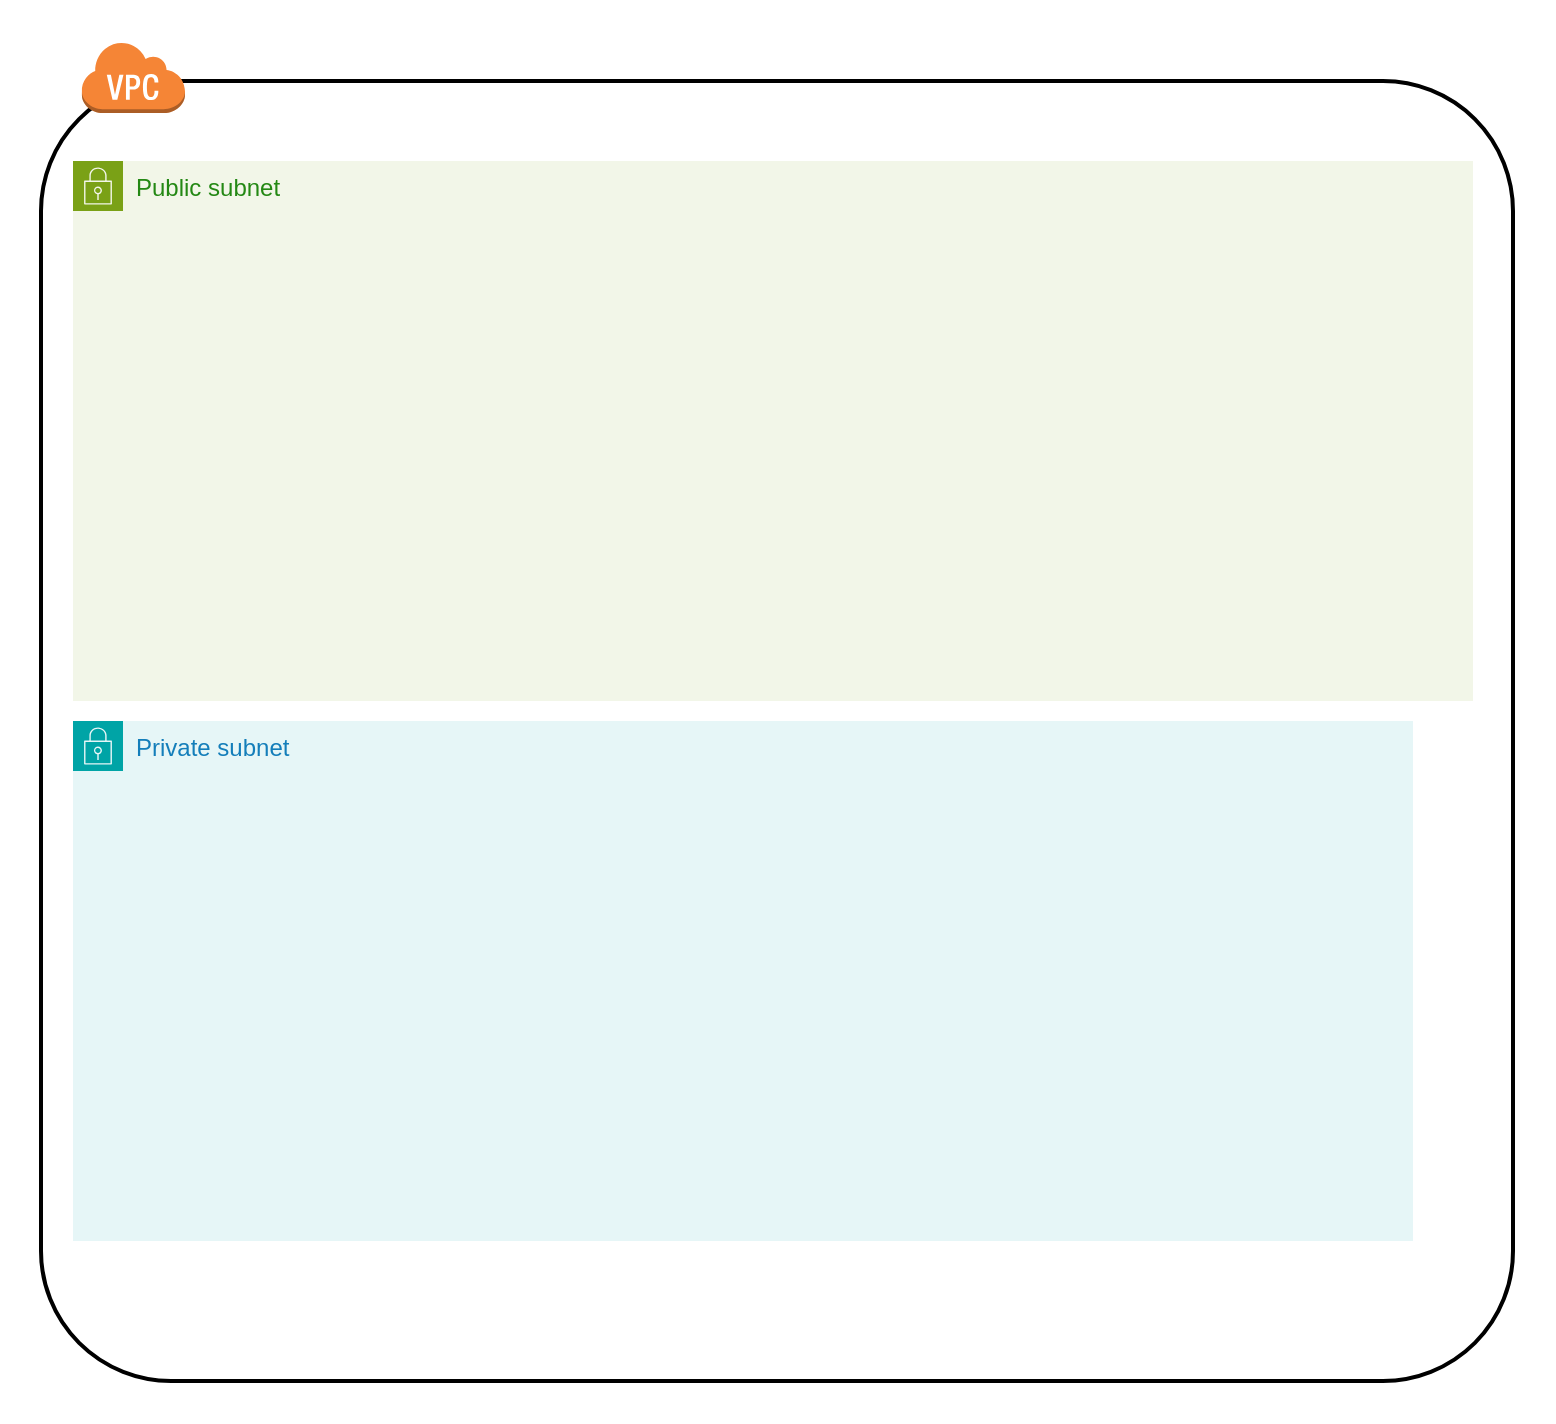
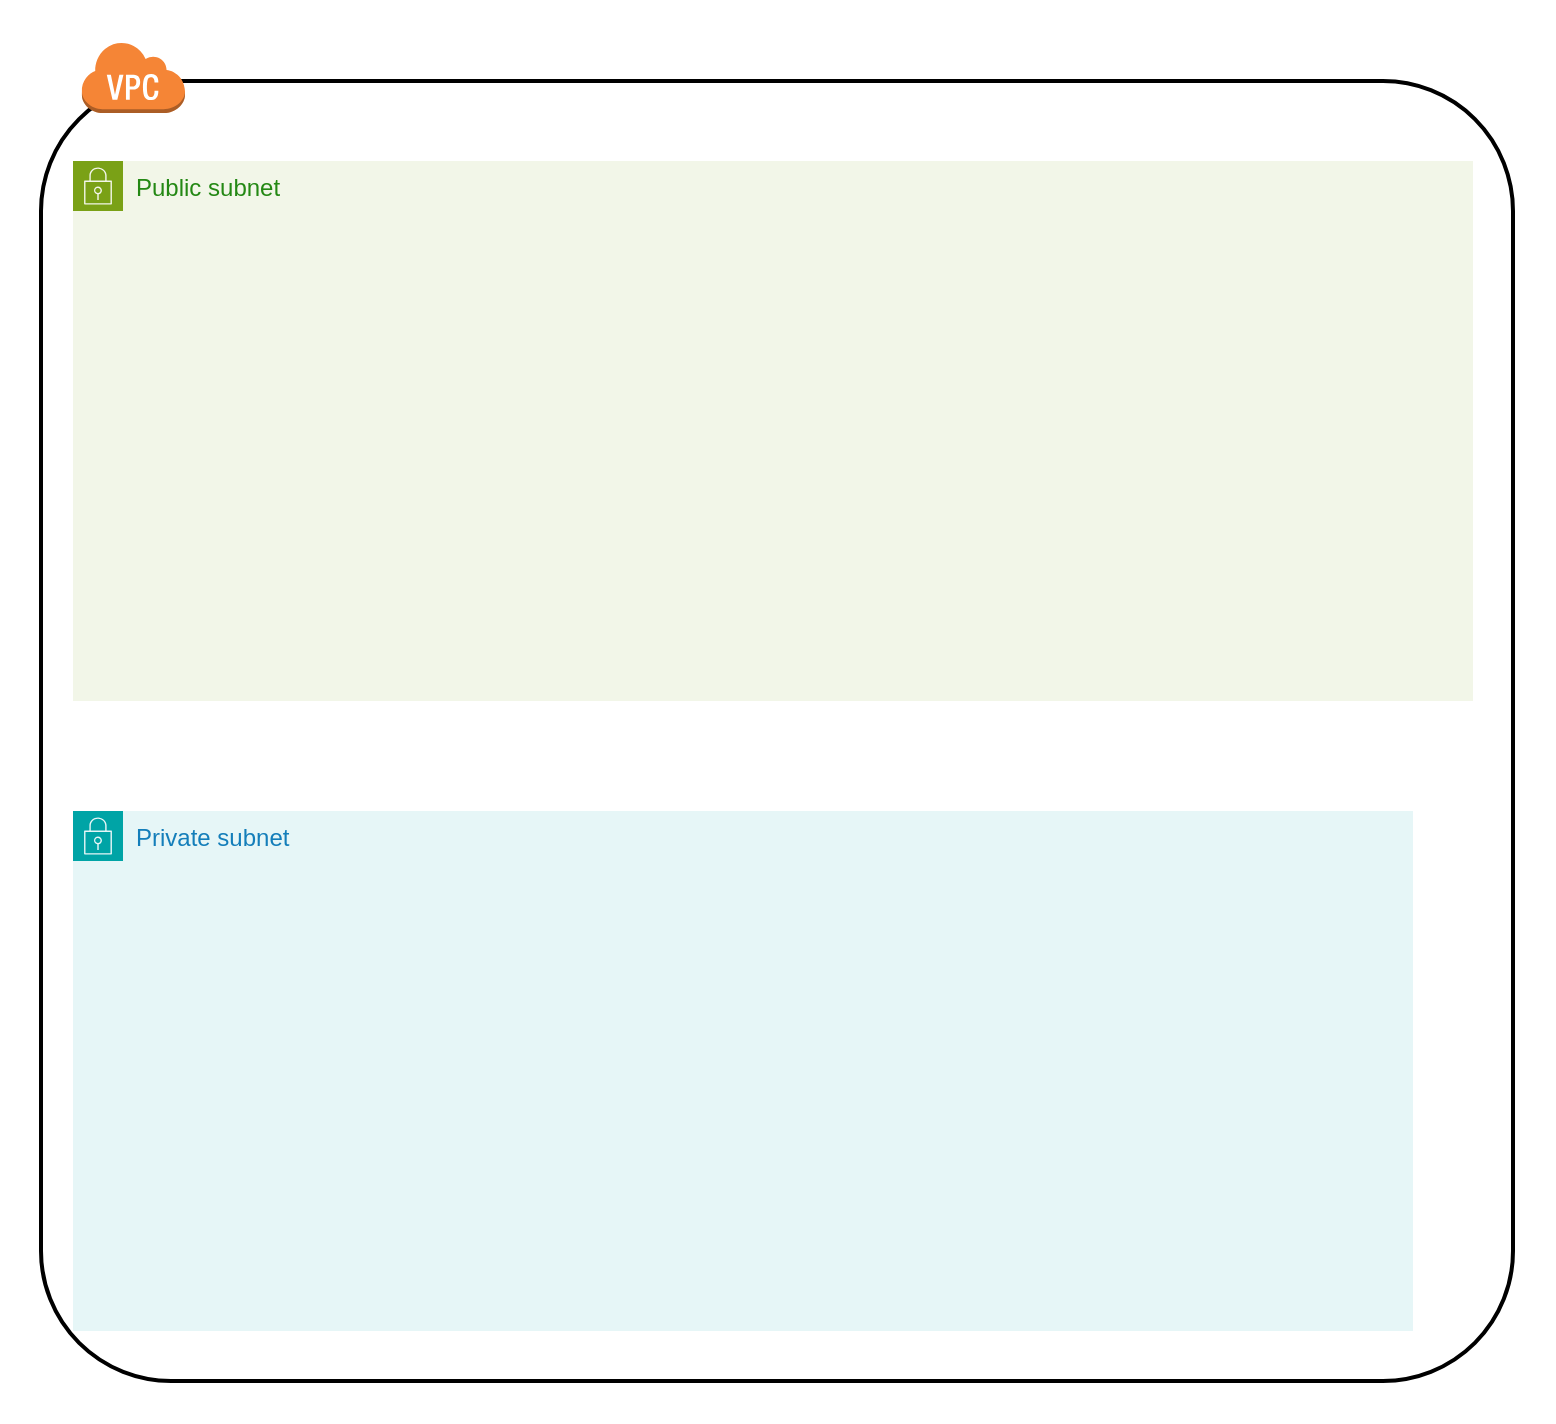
(743, 981) -> (743, 1071)
